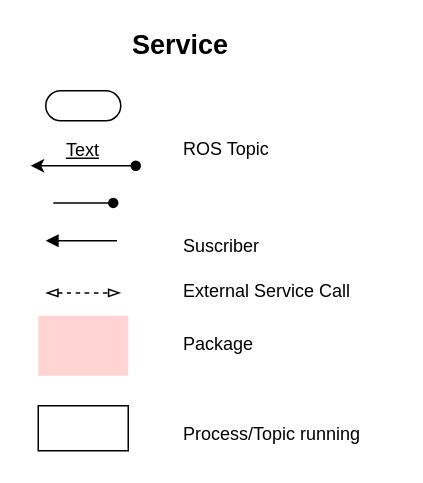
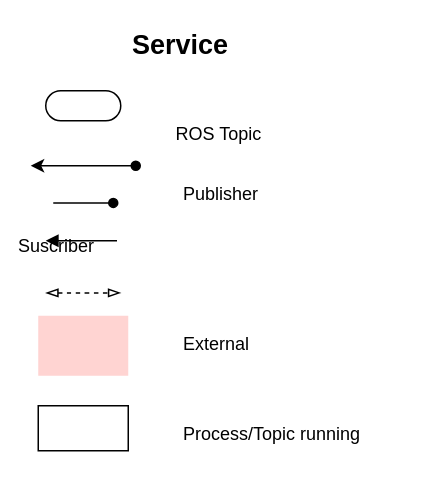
(83, 151) -> none
(241, 151) -> (233, 136)
none -> (241, 196)
(241, 248) -> (76, 248)
(271, 293) -> none
(219, 345) -> (222, 345)
